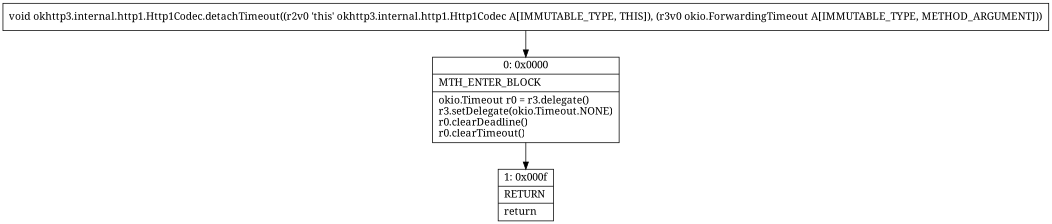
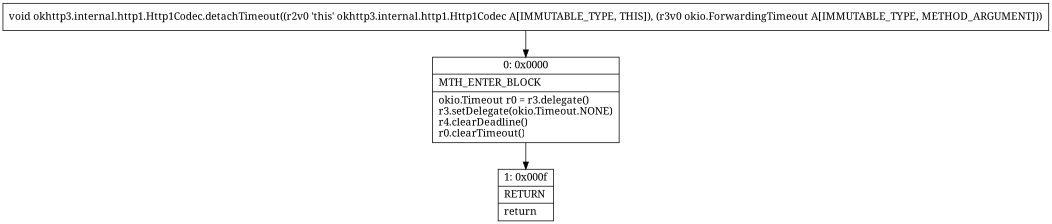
(483, 122) -> (483, 122)
